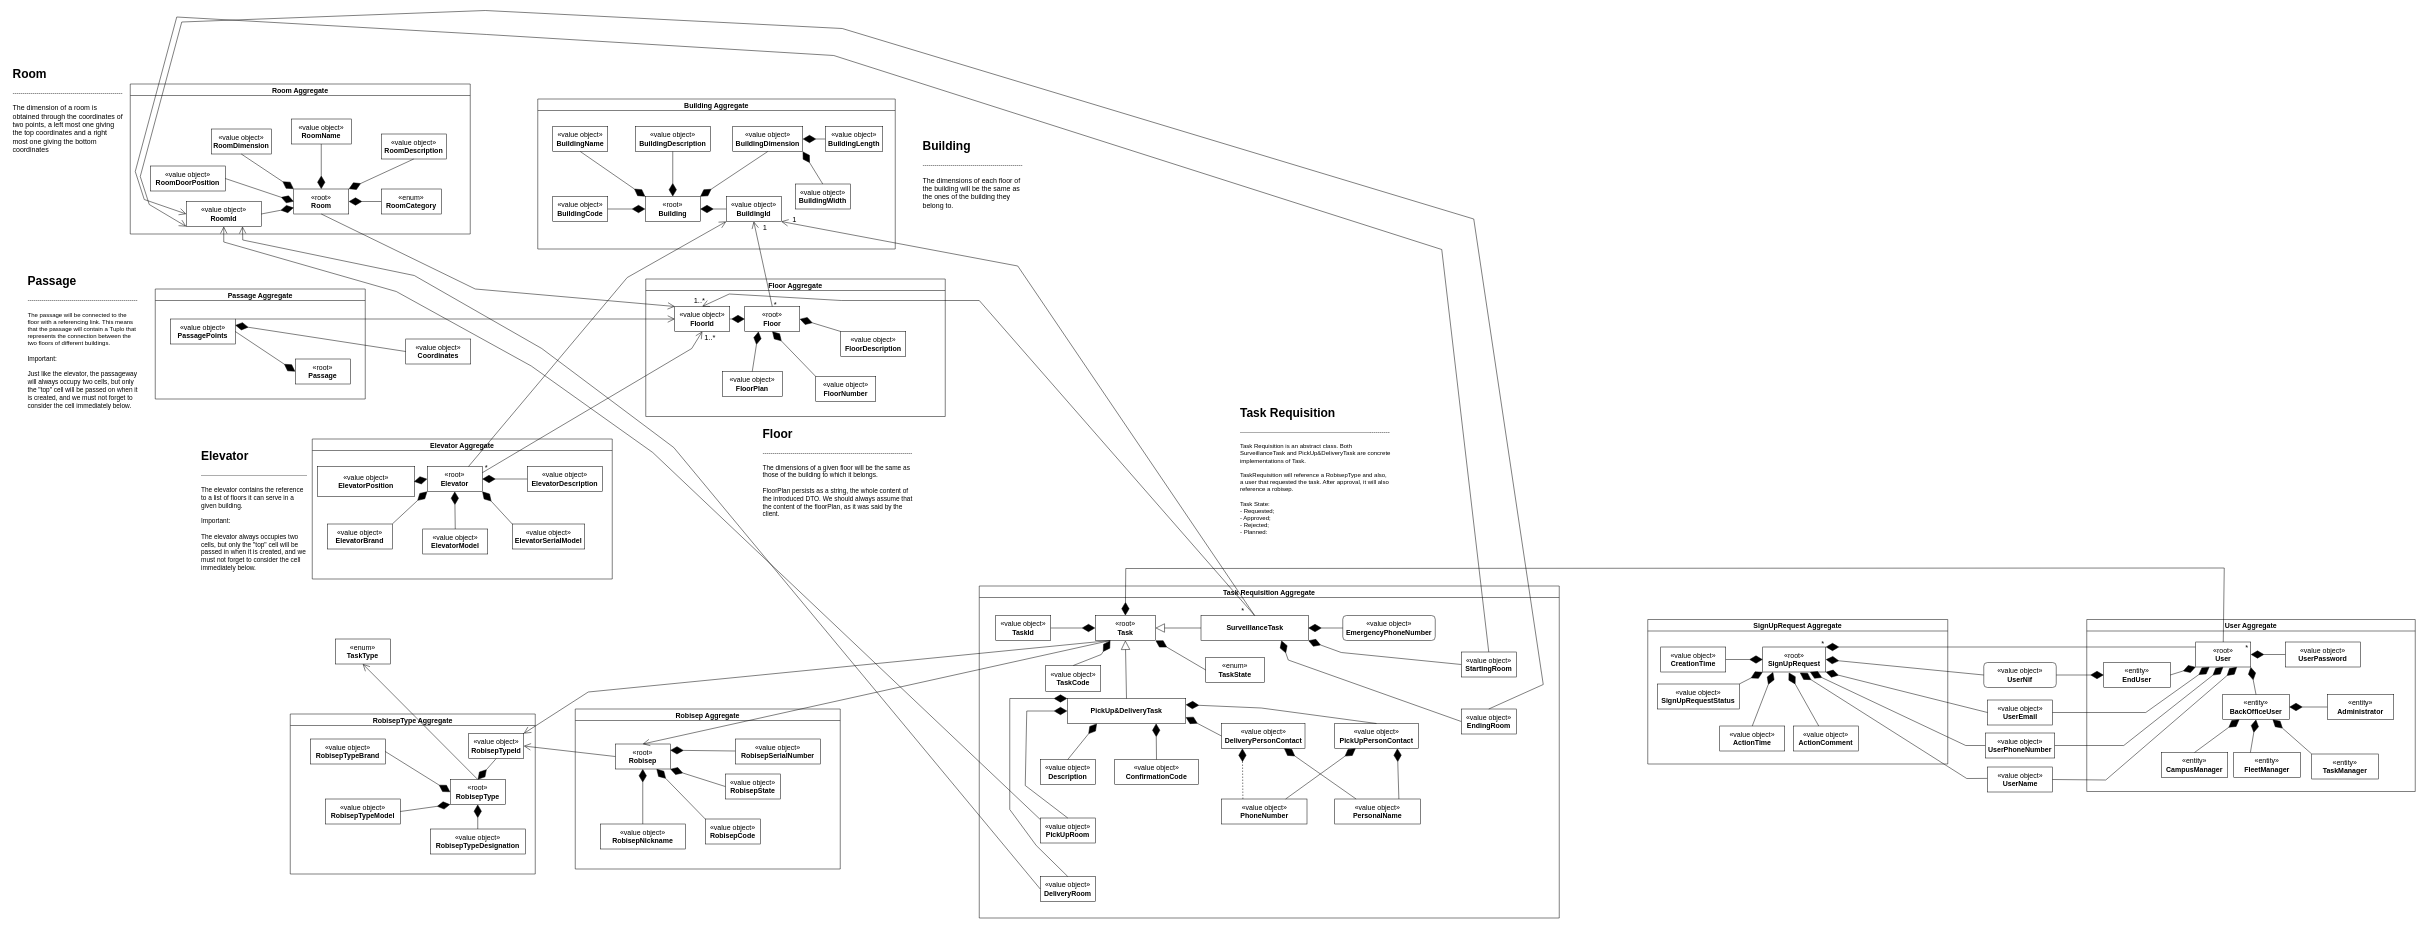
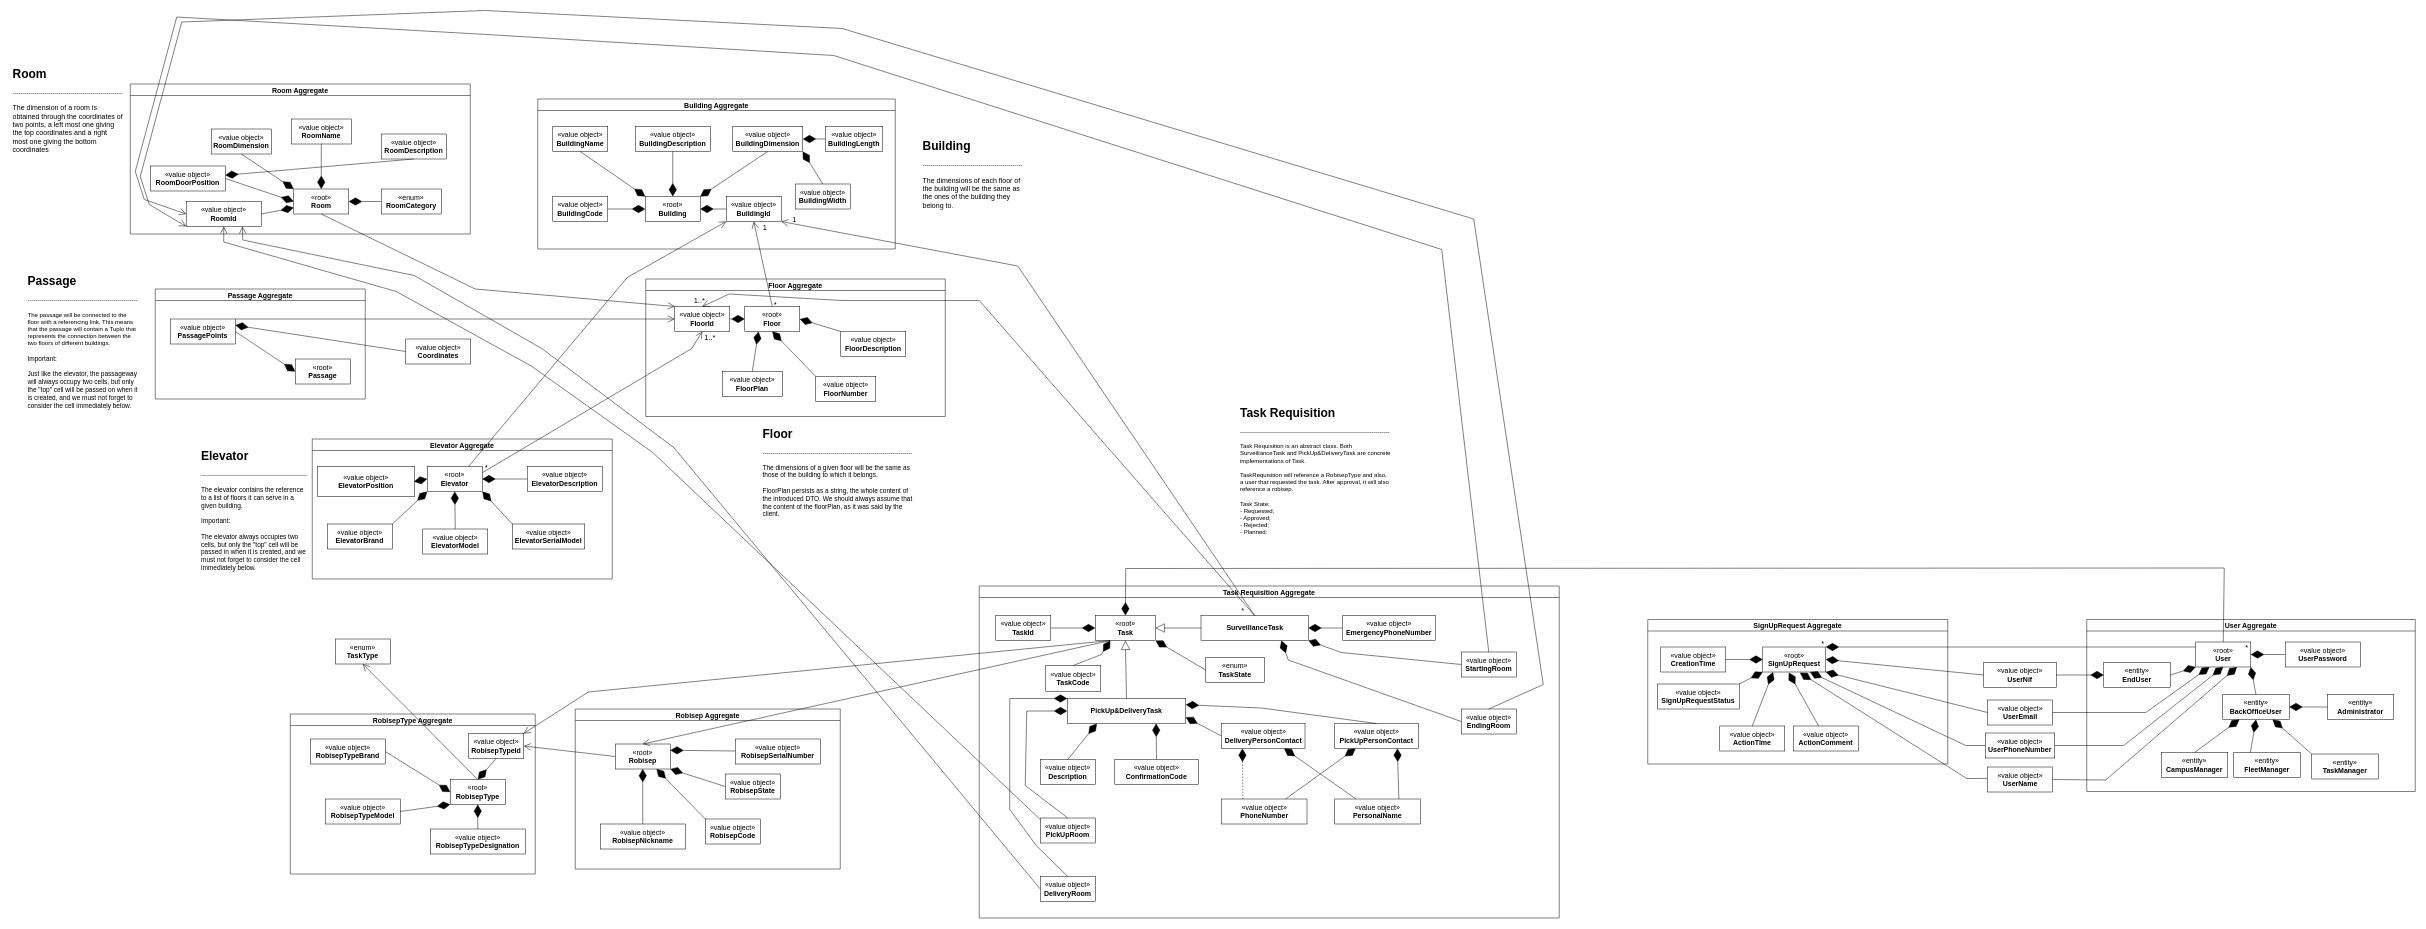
(386, 171) -> (239, 174)
(1389, 628) -> (1389, 628)
(2020, 675) -> (2020, 675)
